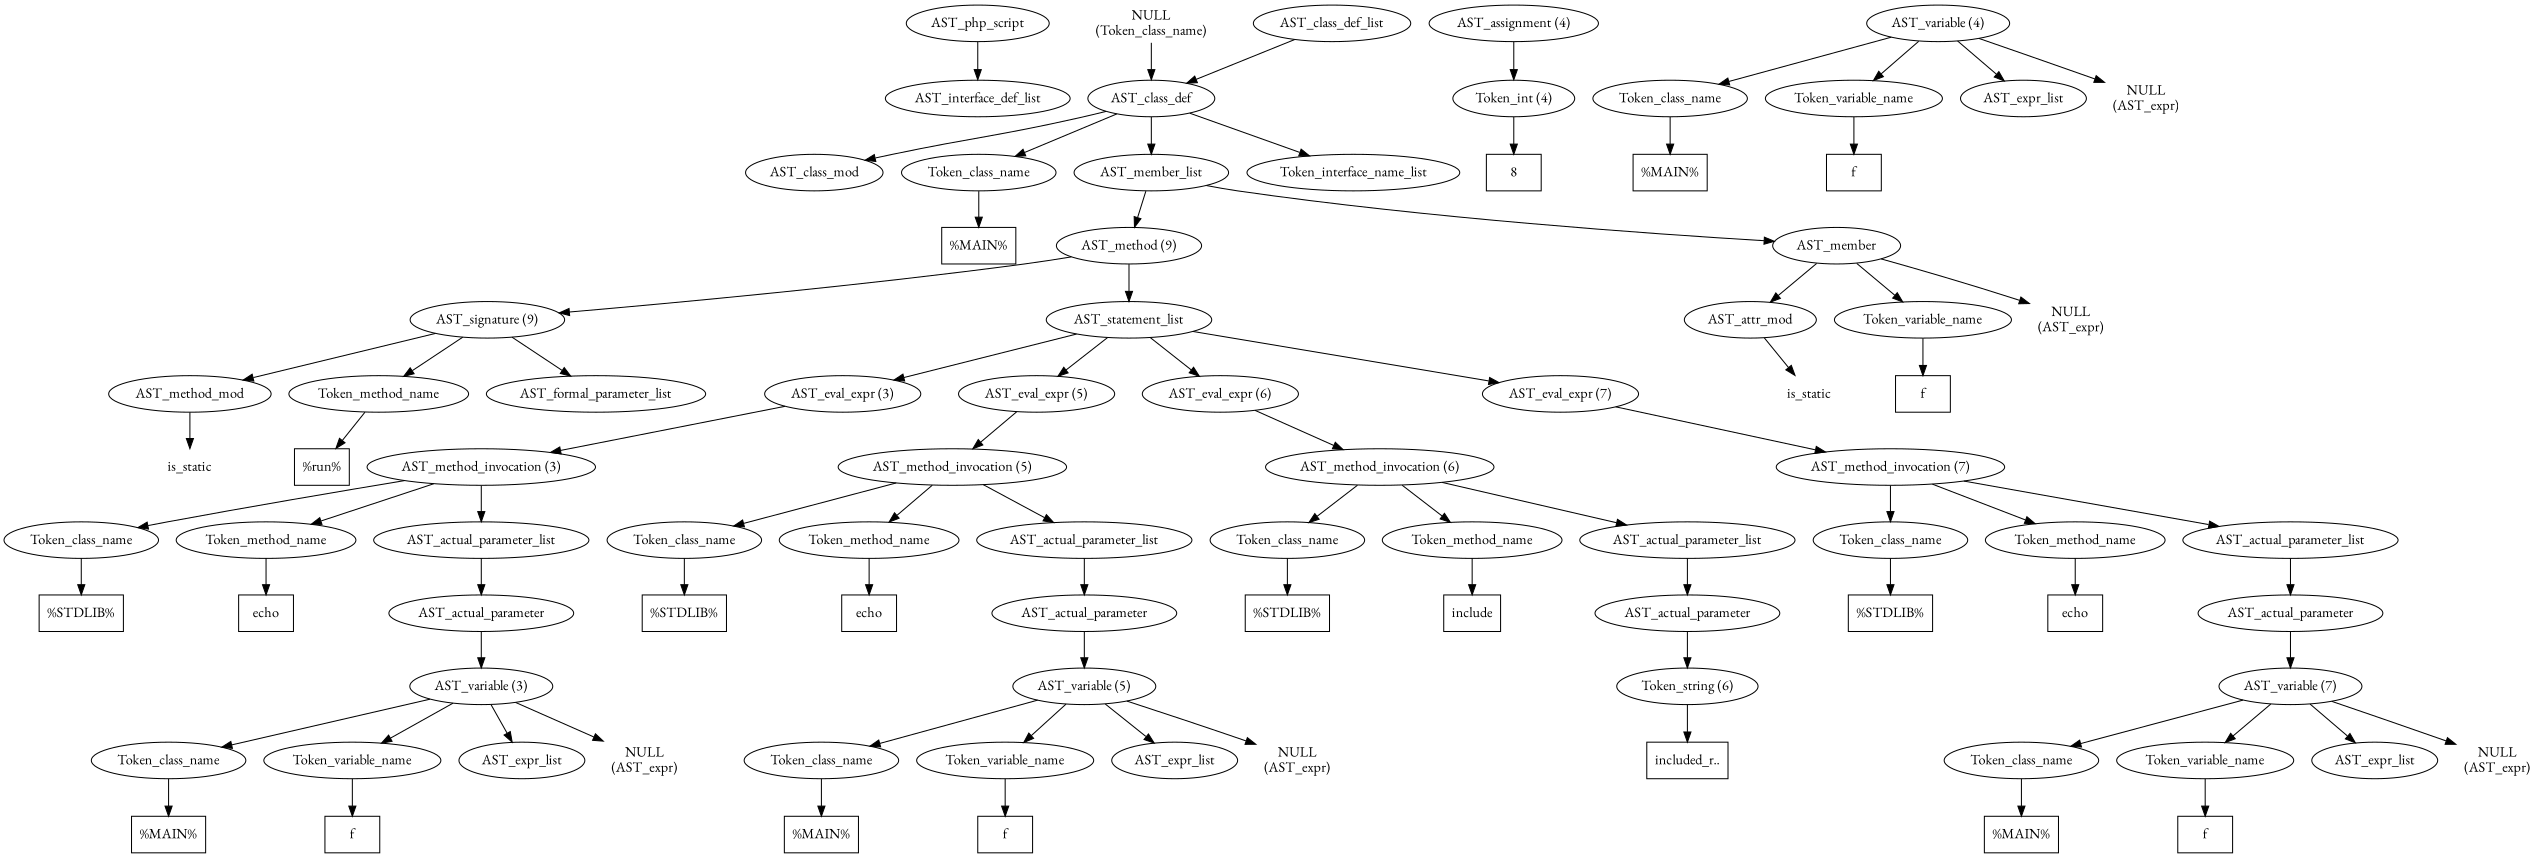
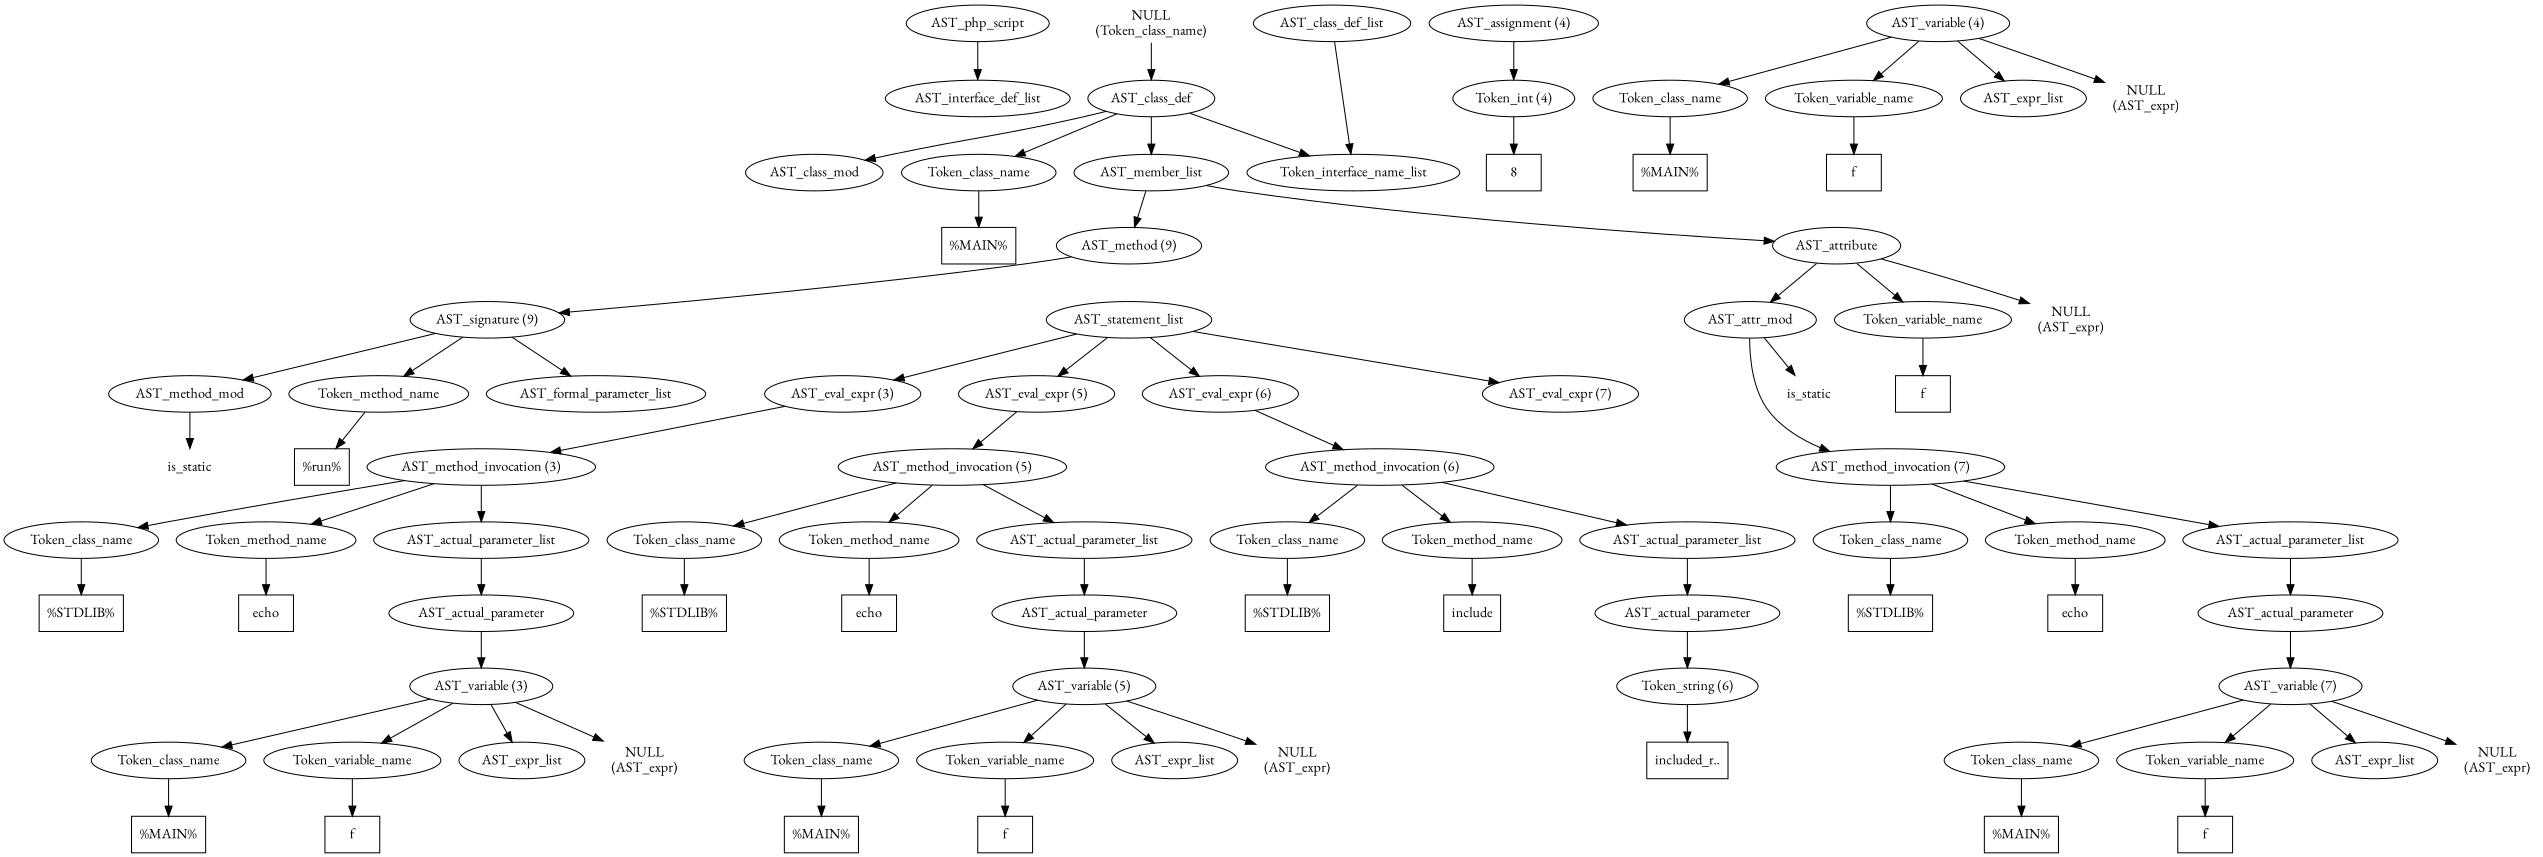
(1245, 59) -> (1342, 93)
(1837, 246) -> (1837, 246)
(1129, 278) -> none
(1715, 428) -> (1765, 406)
